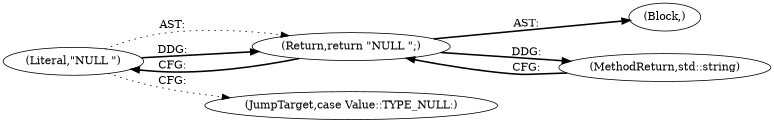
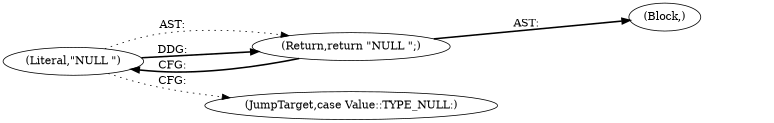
(665, 68) -> none
